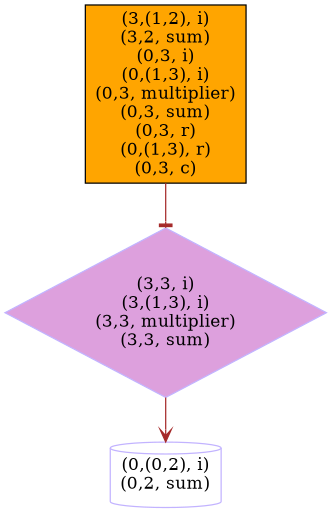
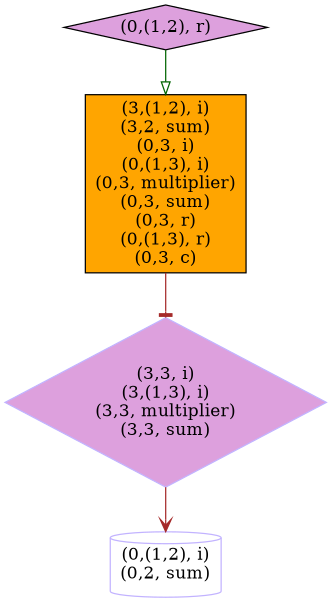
none -> (166, 27)
(166, 475) -> (166, 565)
